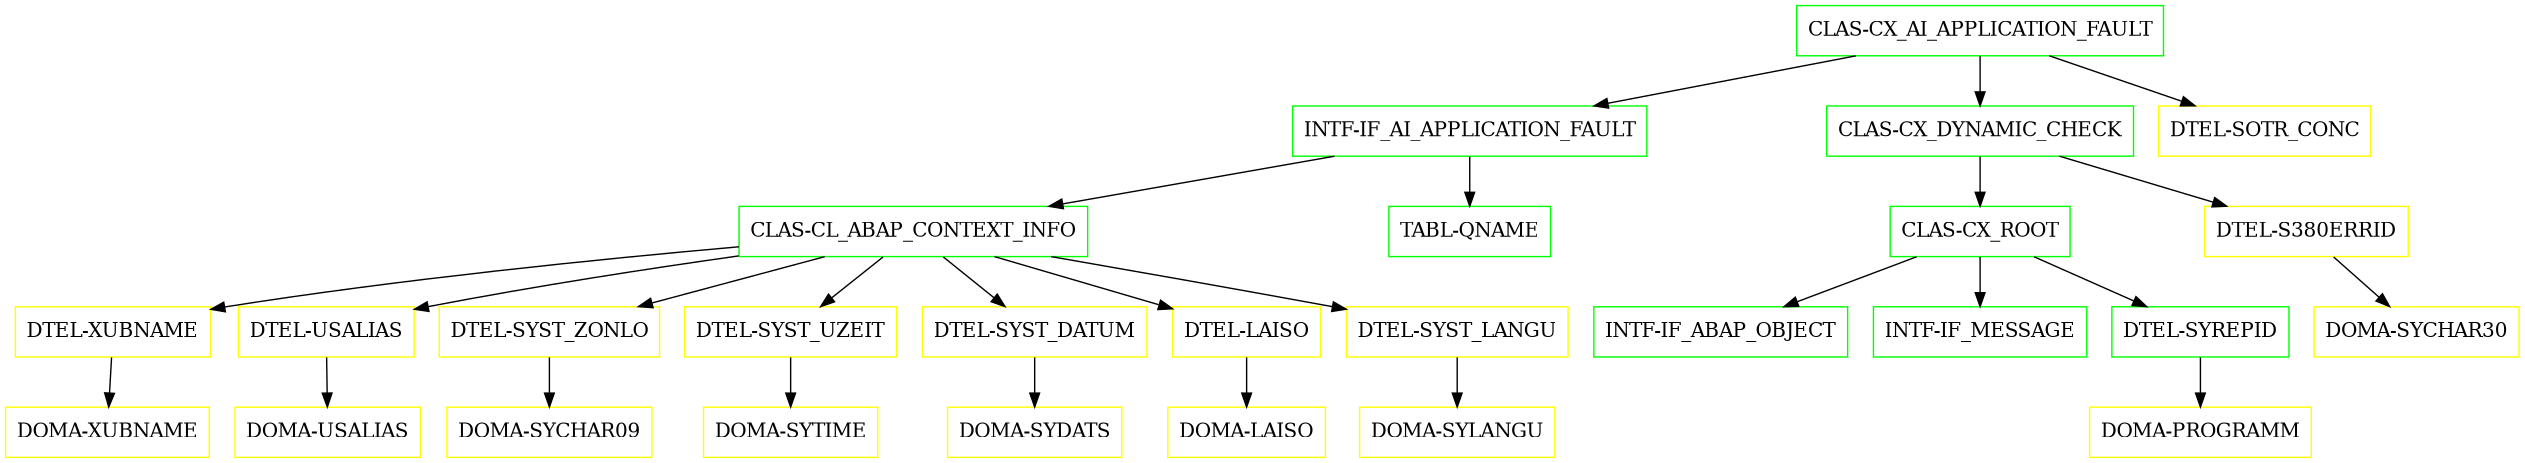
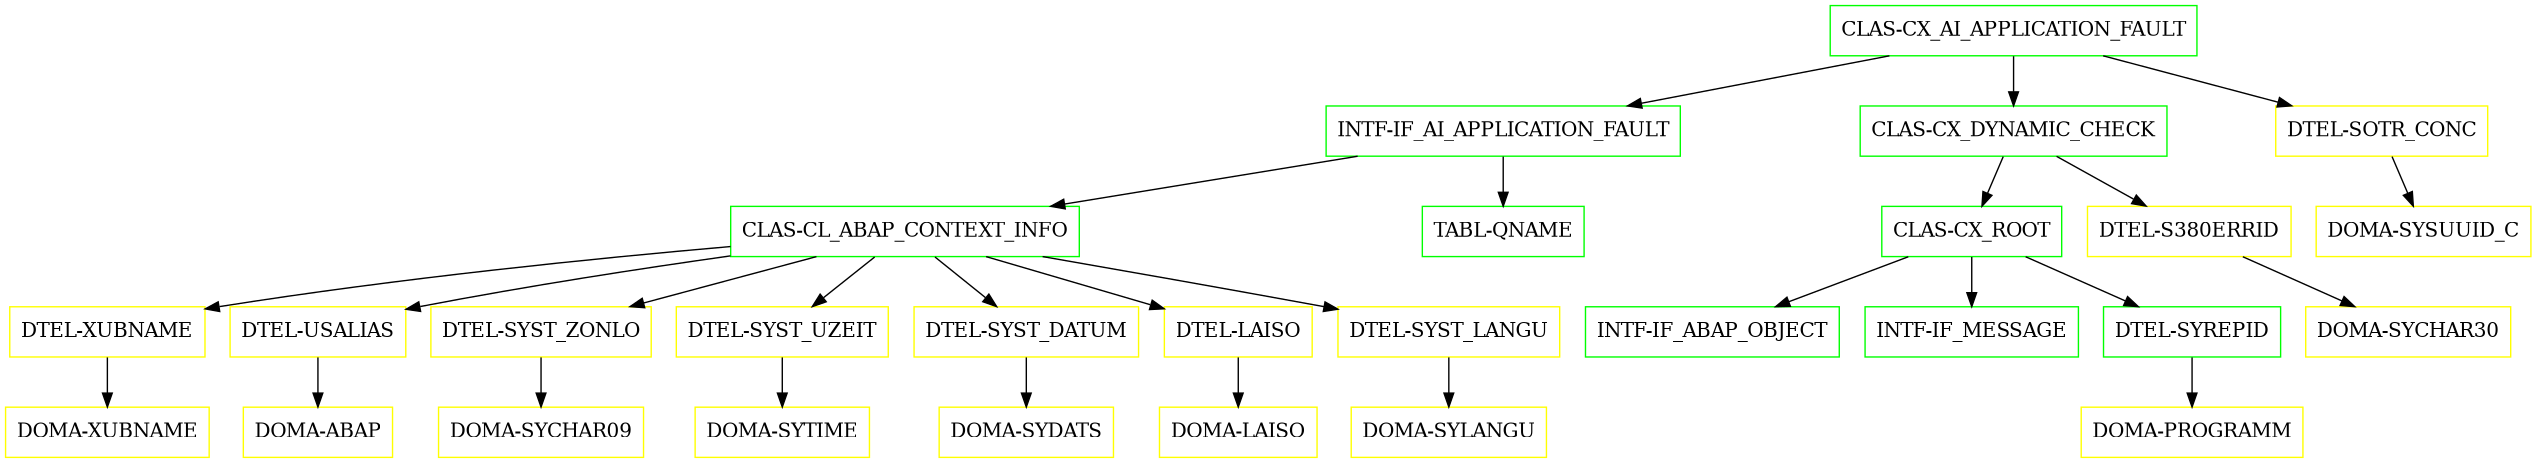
none -> (2424, 231)
(328, 432) -> (318, 432)
